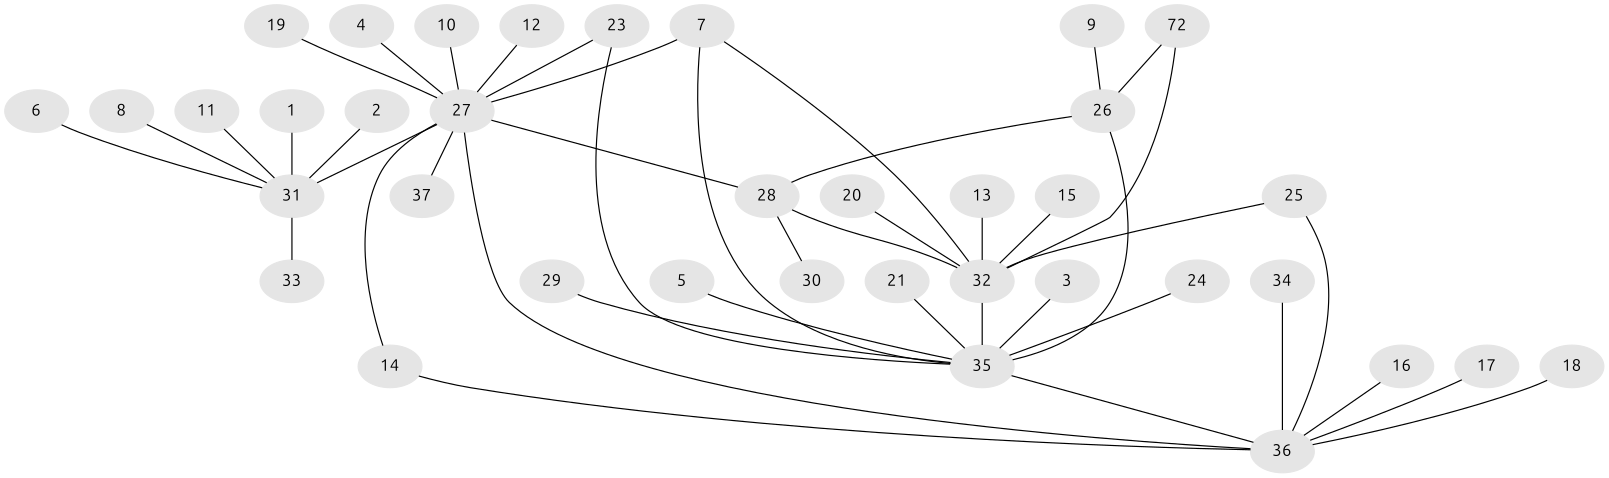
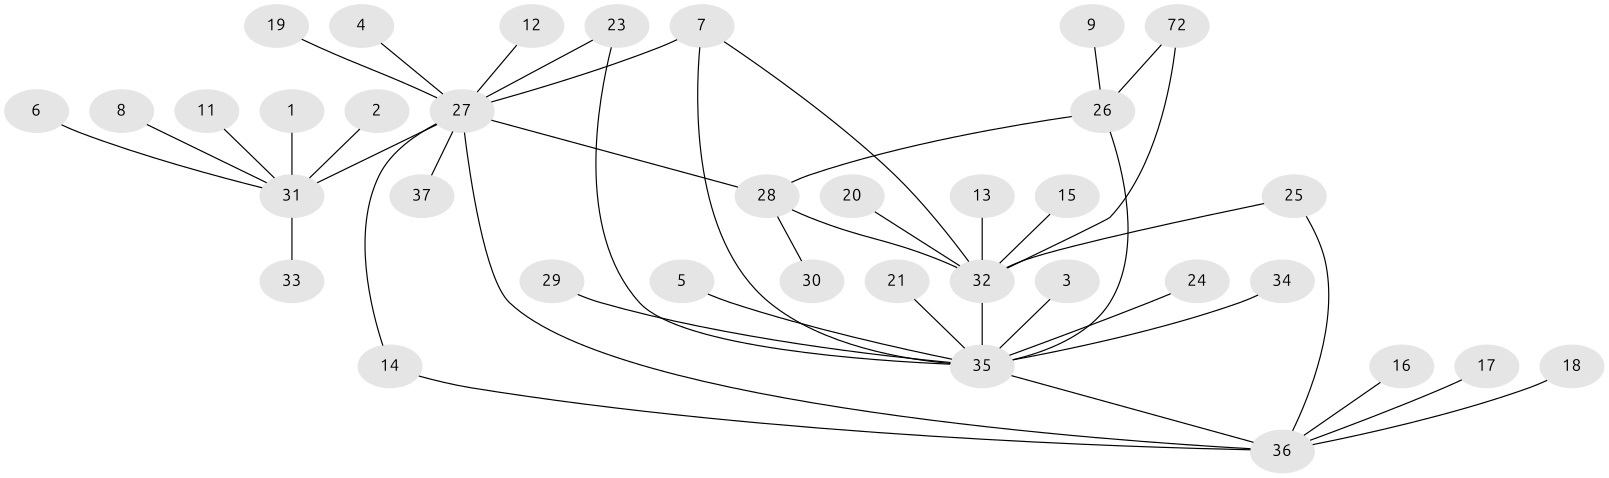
(447, 26) -> none
(1282, 366) -> (1137, 333)
